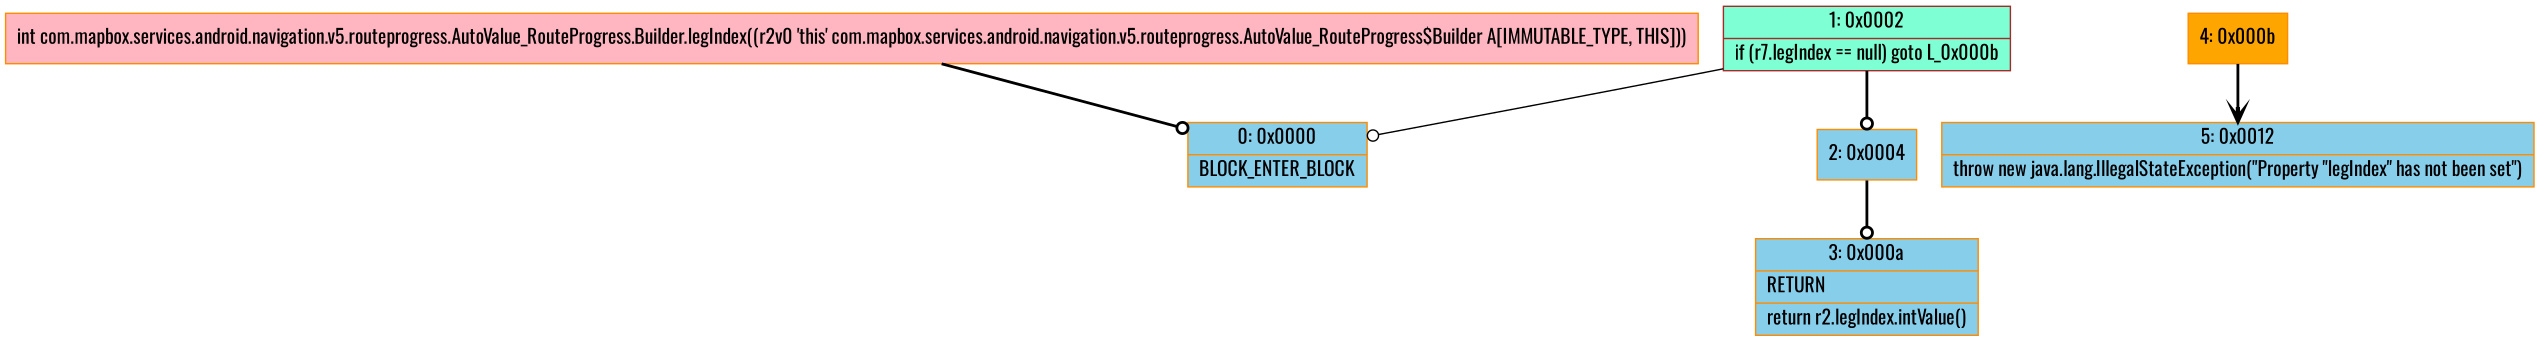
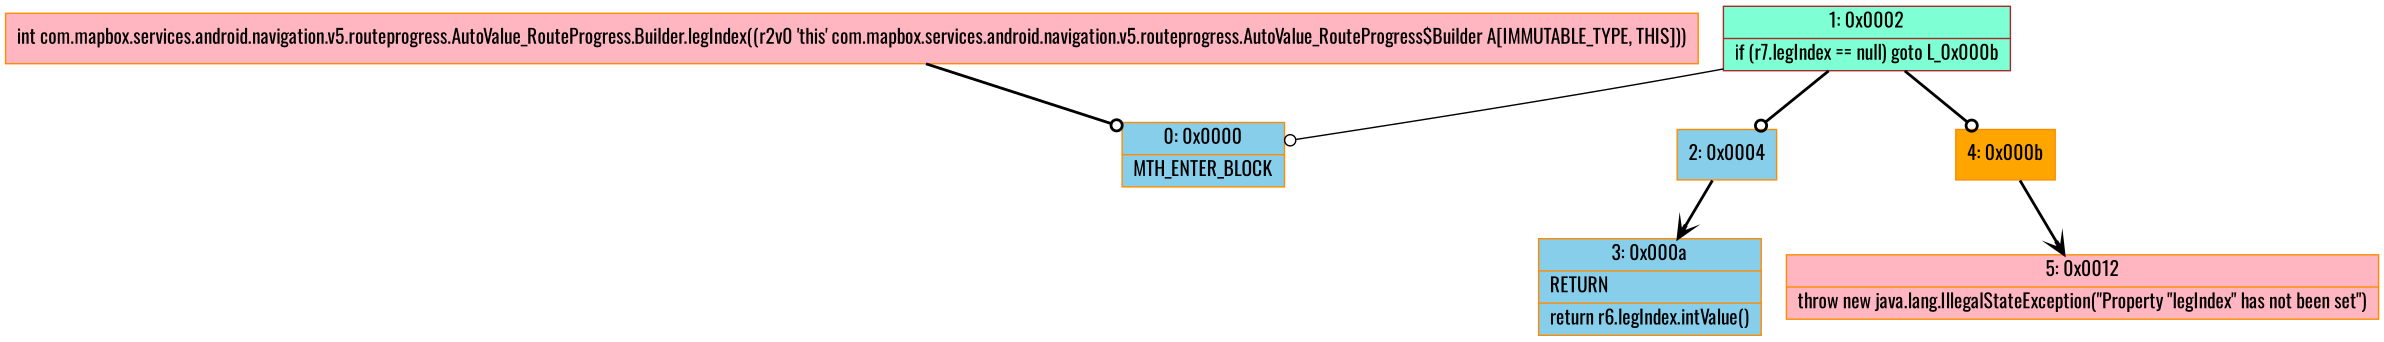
none -> (1936, 96)
(2238, 155) -> (2082, 287)
(1278, 170) -> (1203, 170)
(1867, 204) -> (1699, 203)
(1867, 318) -> (1650, 318)
